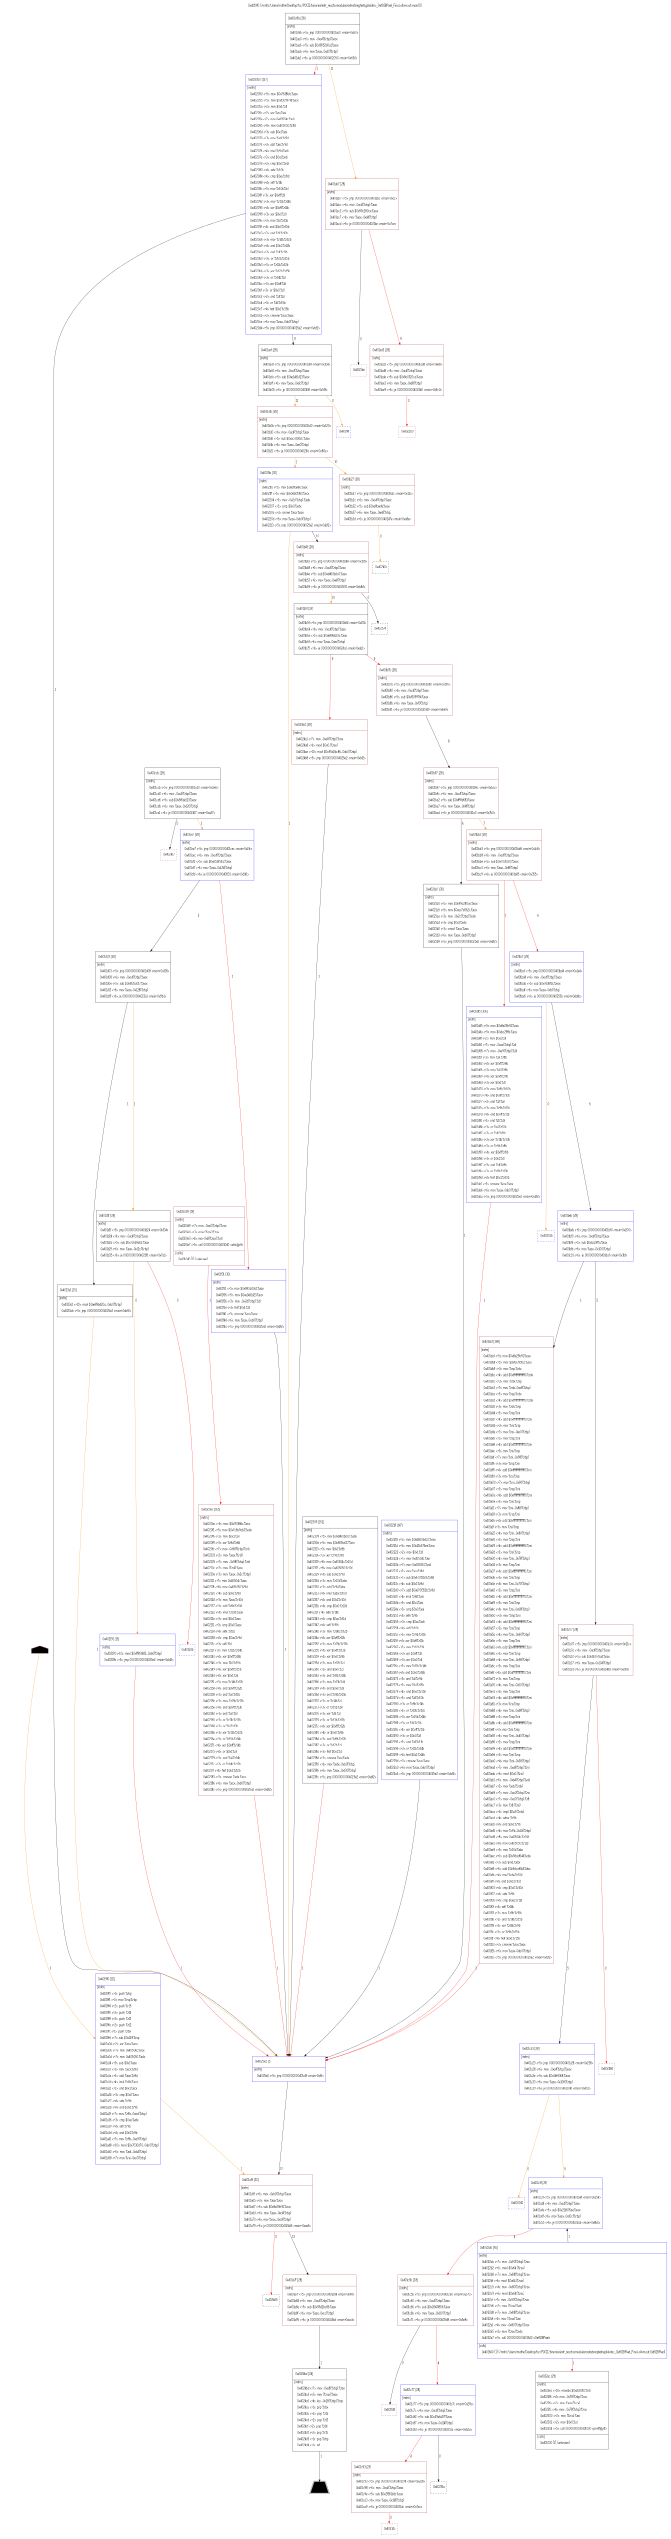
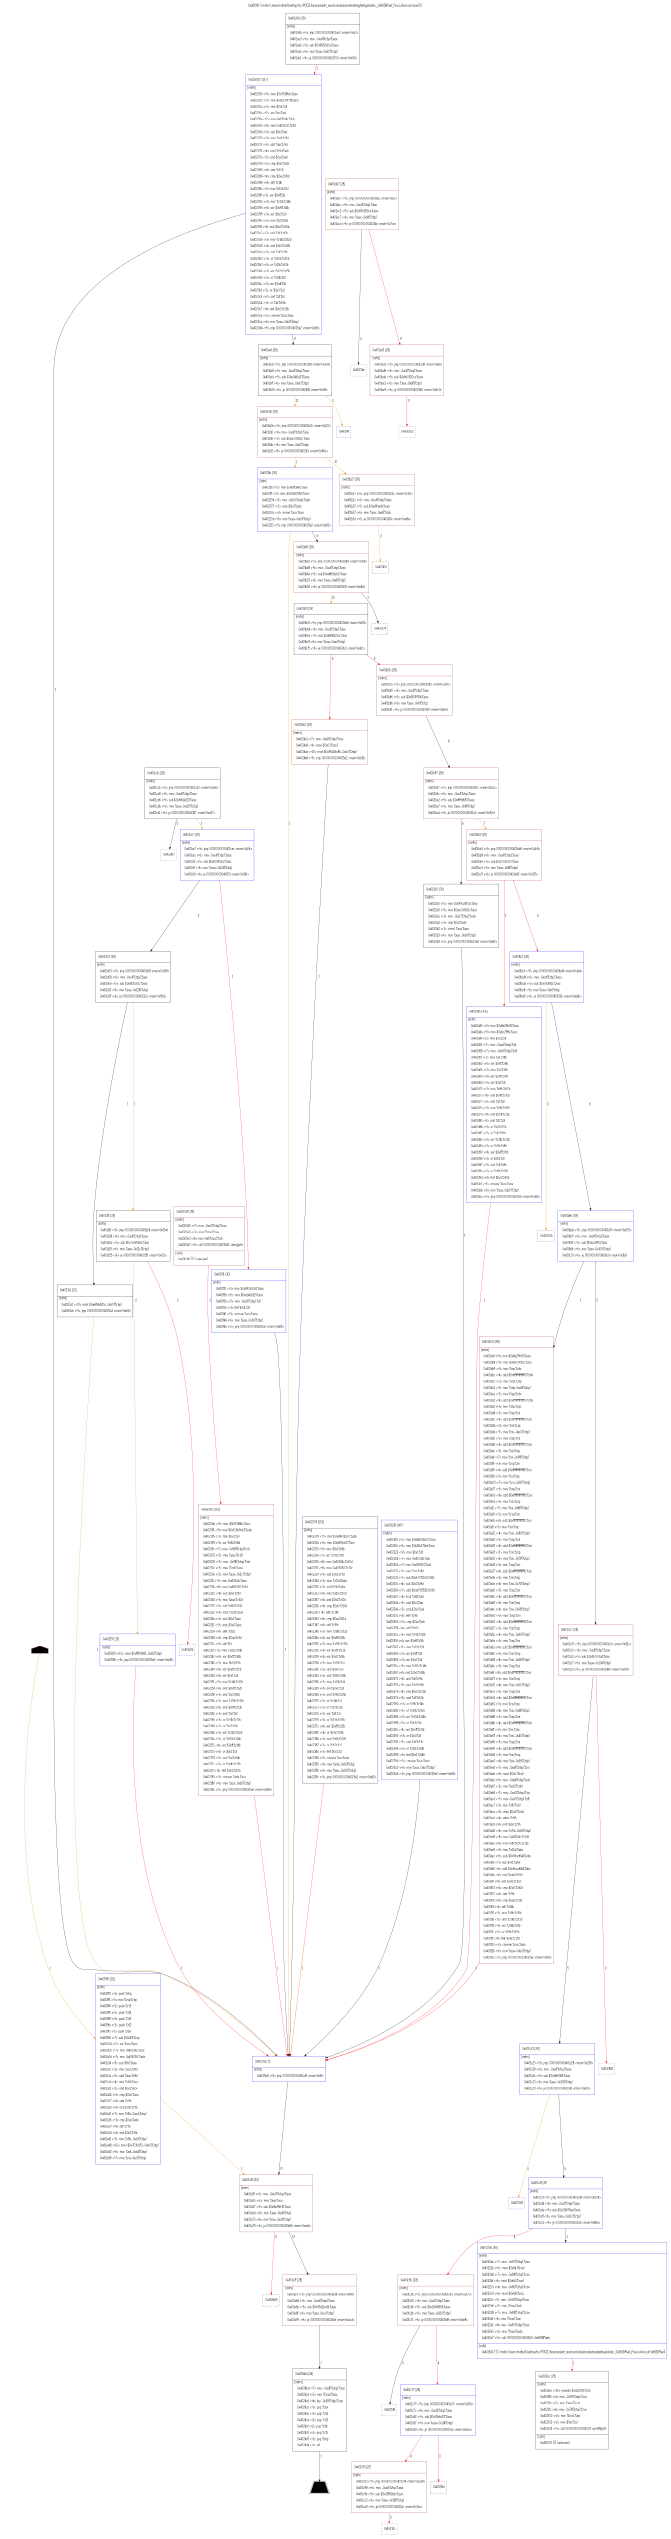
(342, 121) -> none
(546, 1236) -> (546, 1236)
(561, 2135) -> (561, 2135)
(568, 2237) -> (565, 2235)
(438, 2458) -> (438, 2458)
